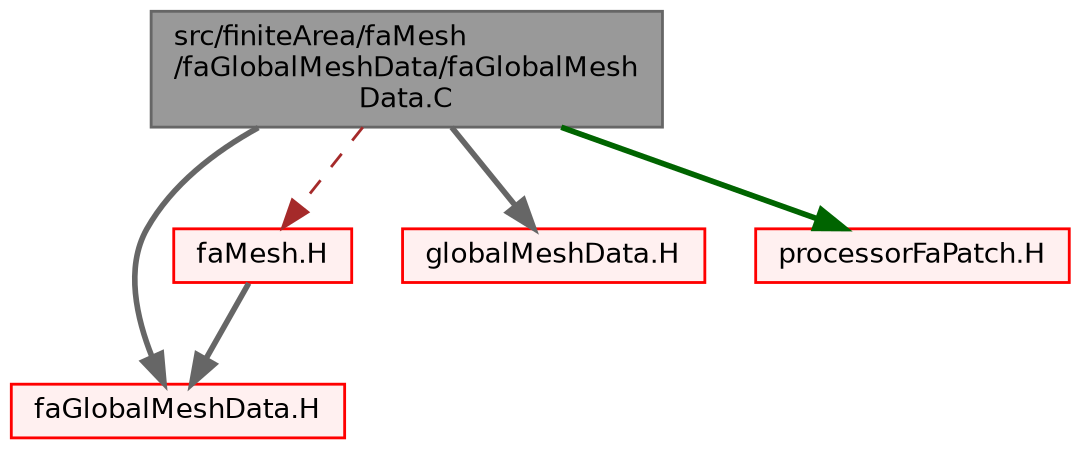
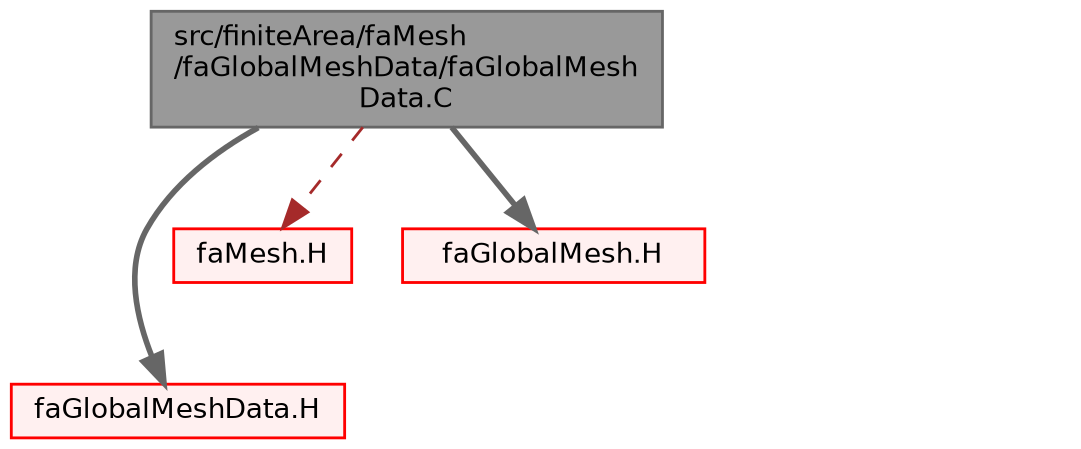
(554, 256) -> (554, 256)
(912, 256) -> none
(227, 321) -> none
